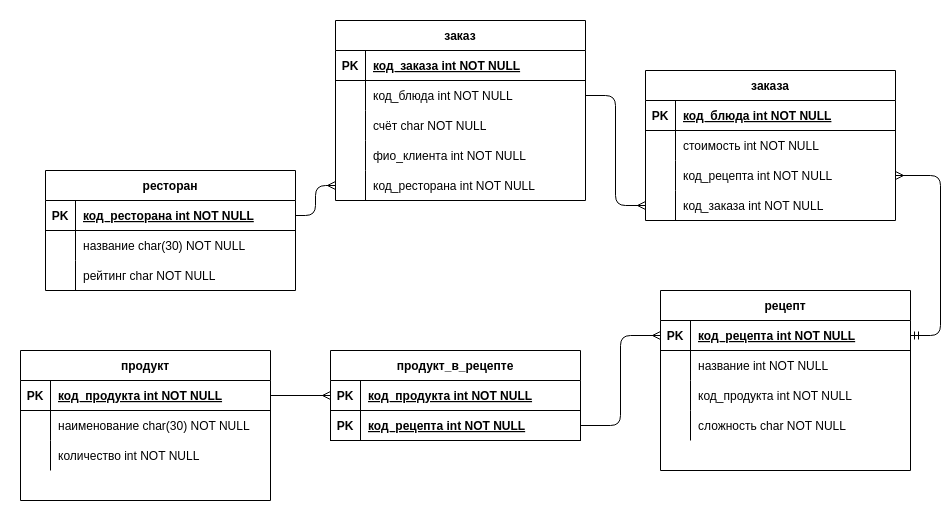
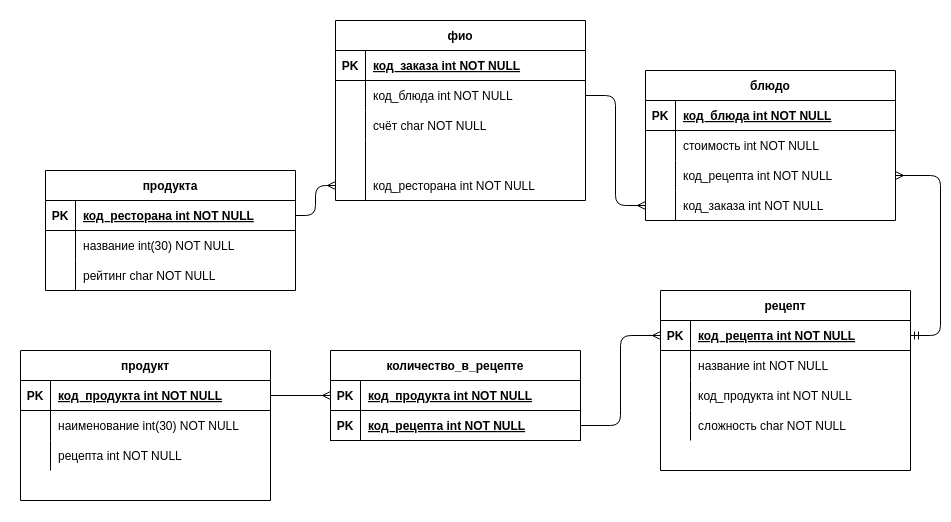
(460, 36) -> (460, 36)
(770, 86) -> (770, 86)
(476, 156) -> none
(170, 186) -> (170, 186)
(166, 246) -> (161, 246)
(455, 366) -> (455, 366)
(154, 426) -> (149, 426)
(129, 456) -> (119, 456)
